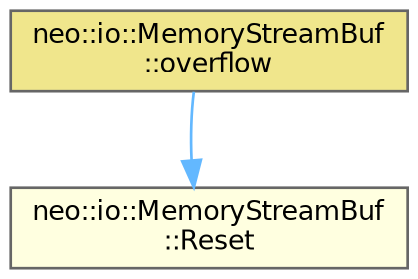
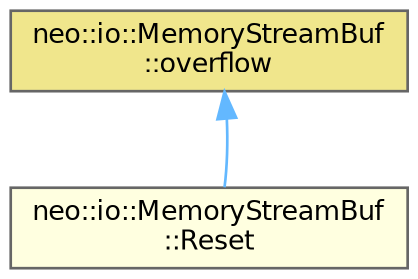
(191, 126) -> (227, 153)
